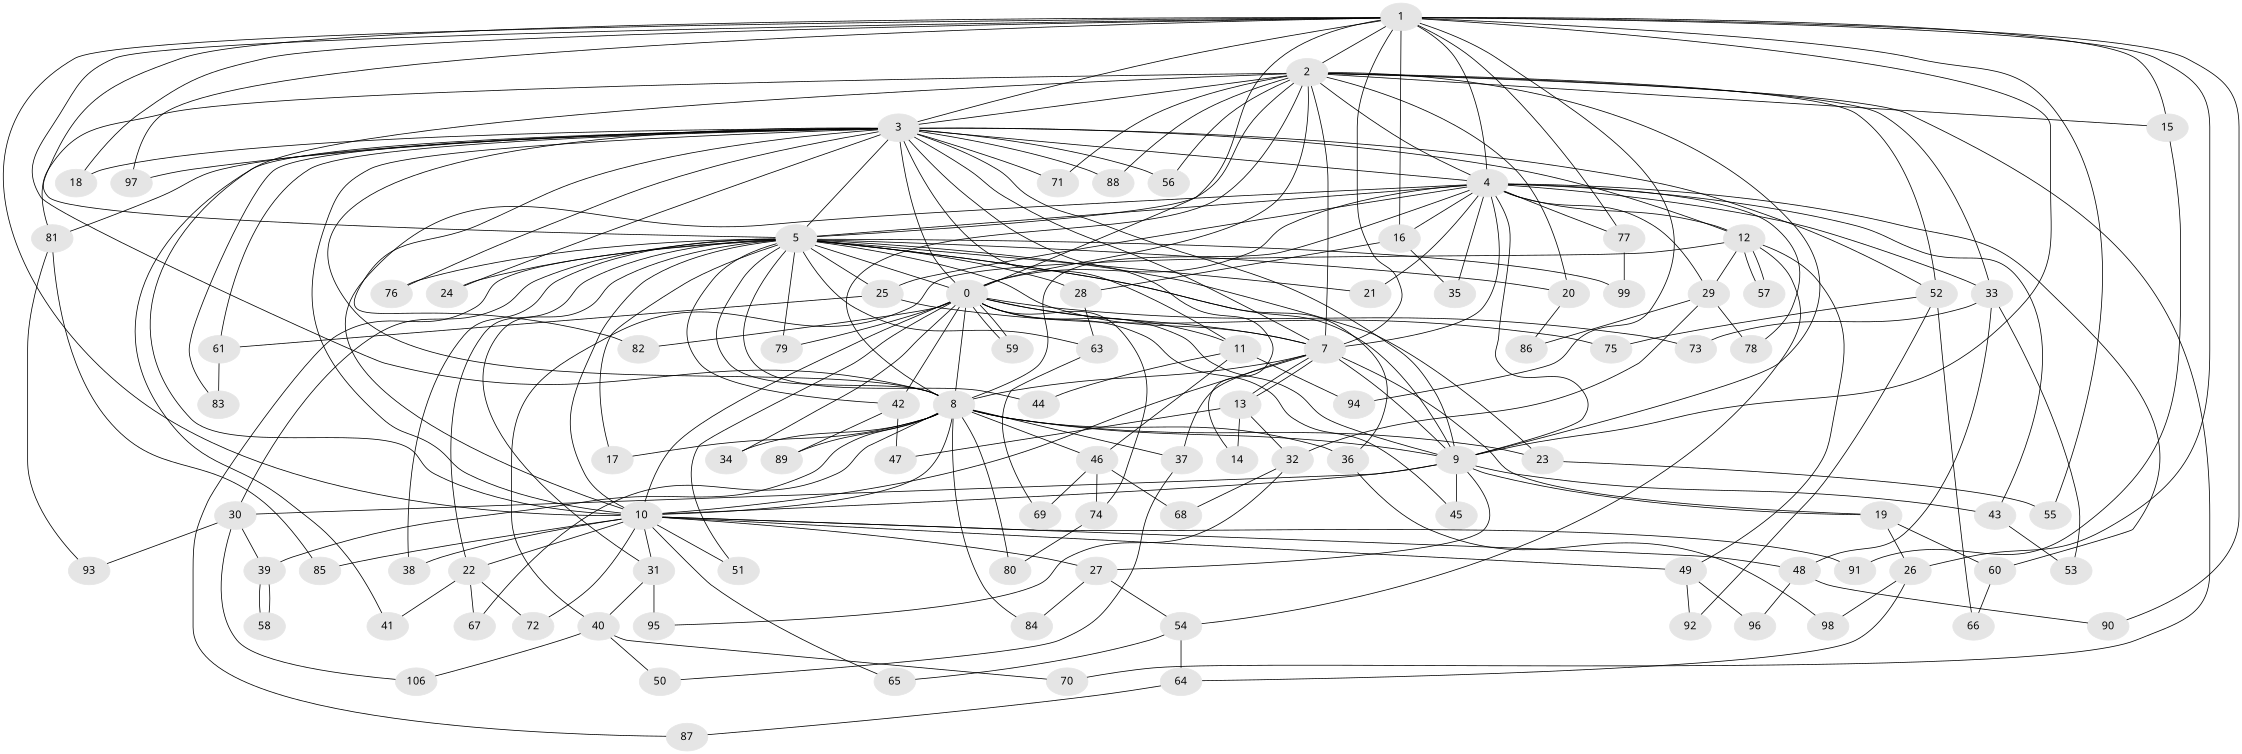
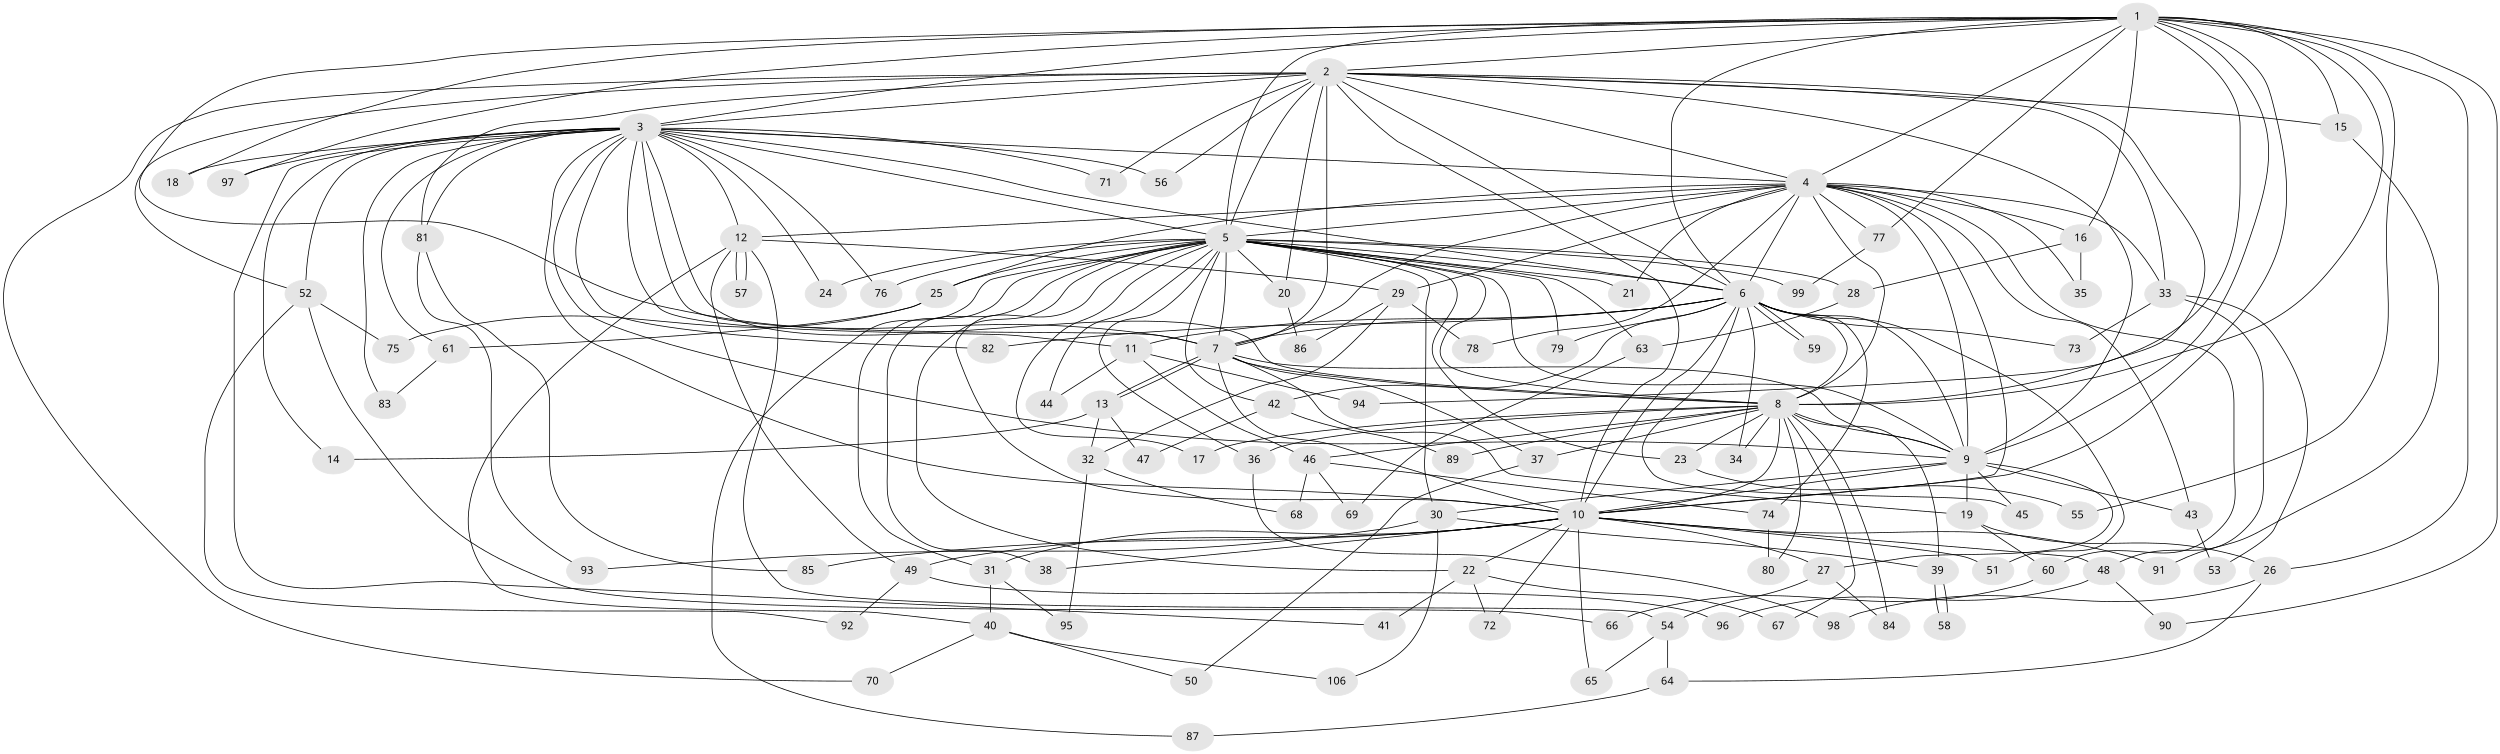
(1113, 183) -> none
(967, 294) -> (1743, 294)
